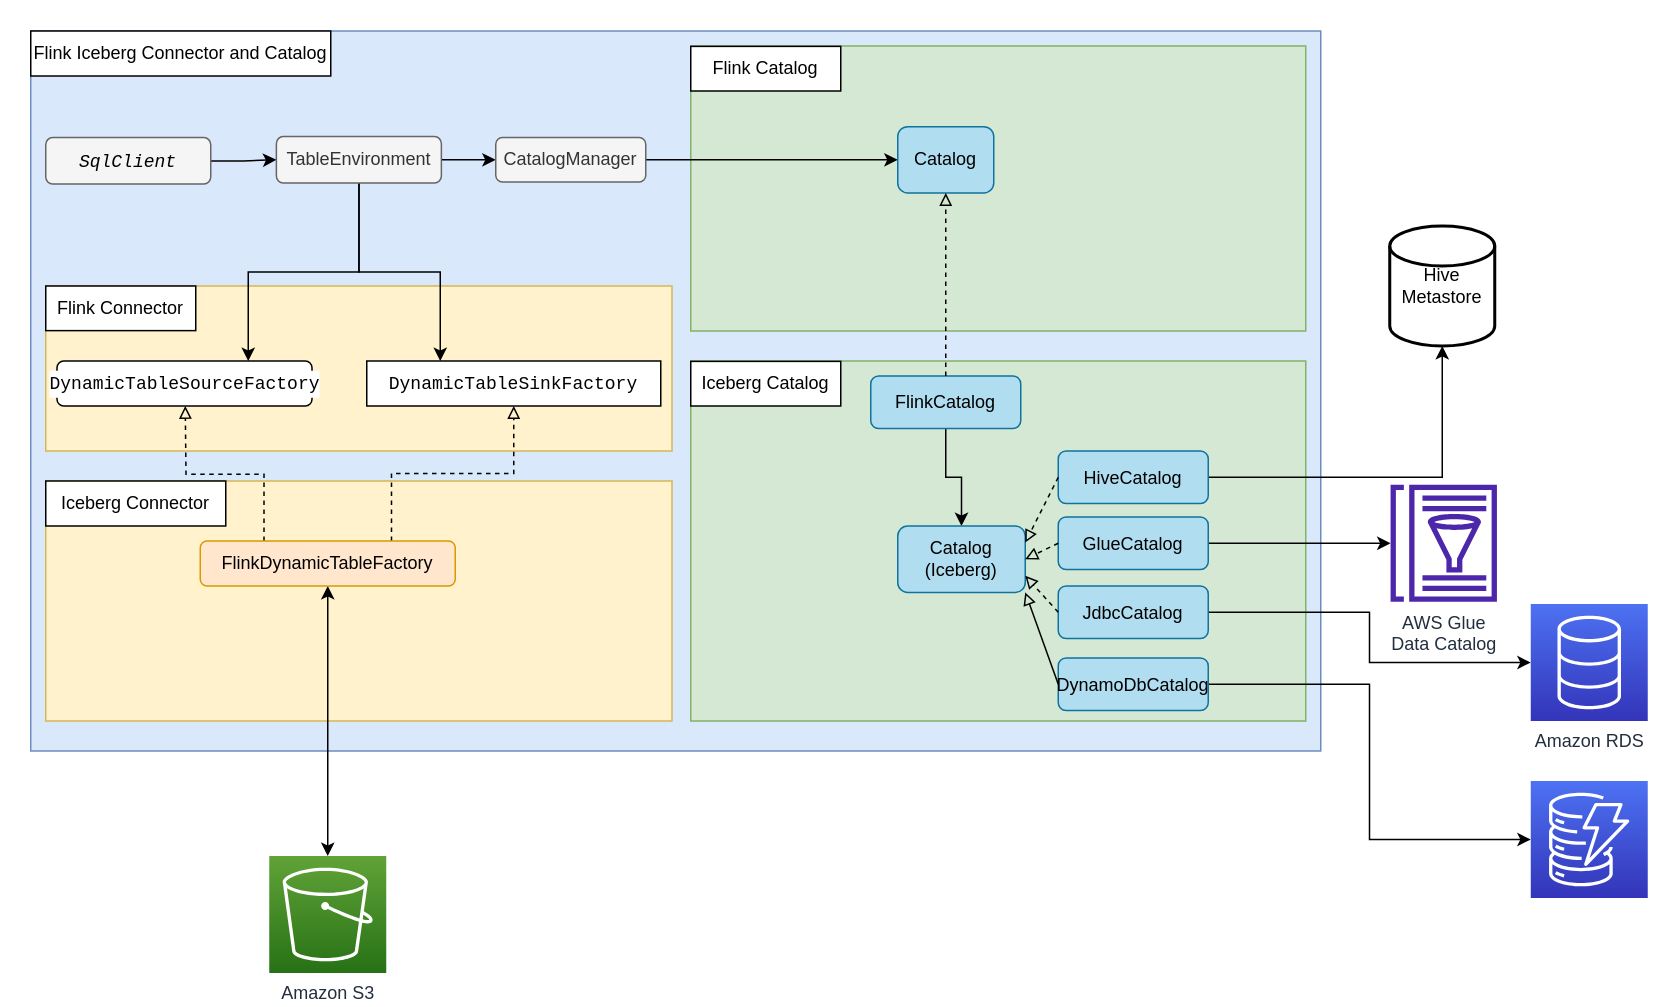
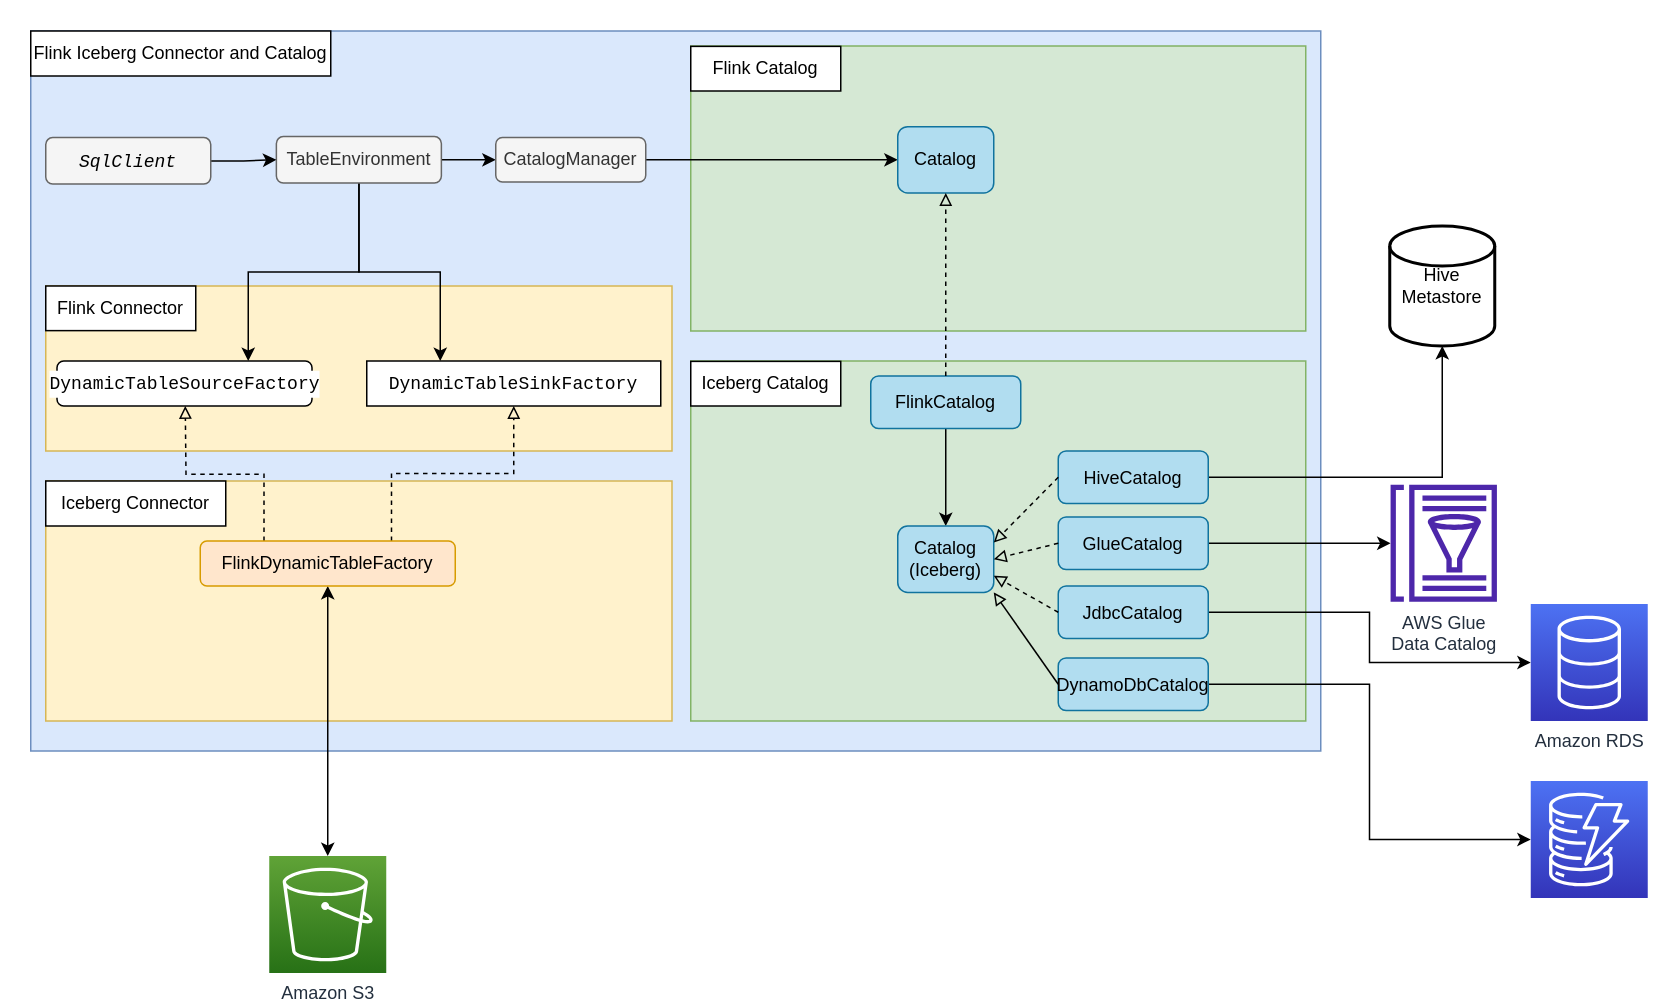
(962, 559) -> (946, 559)
